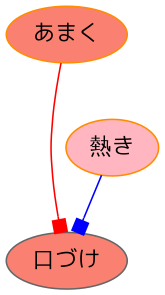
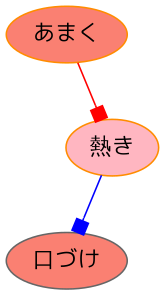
(51, 140) -> (87, 84)
